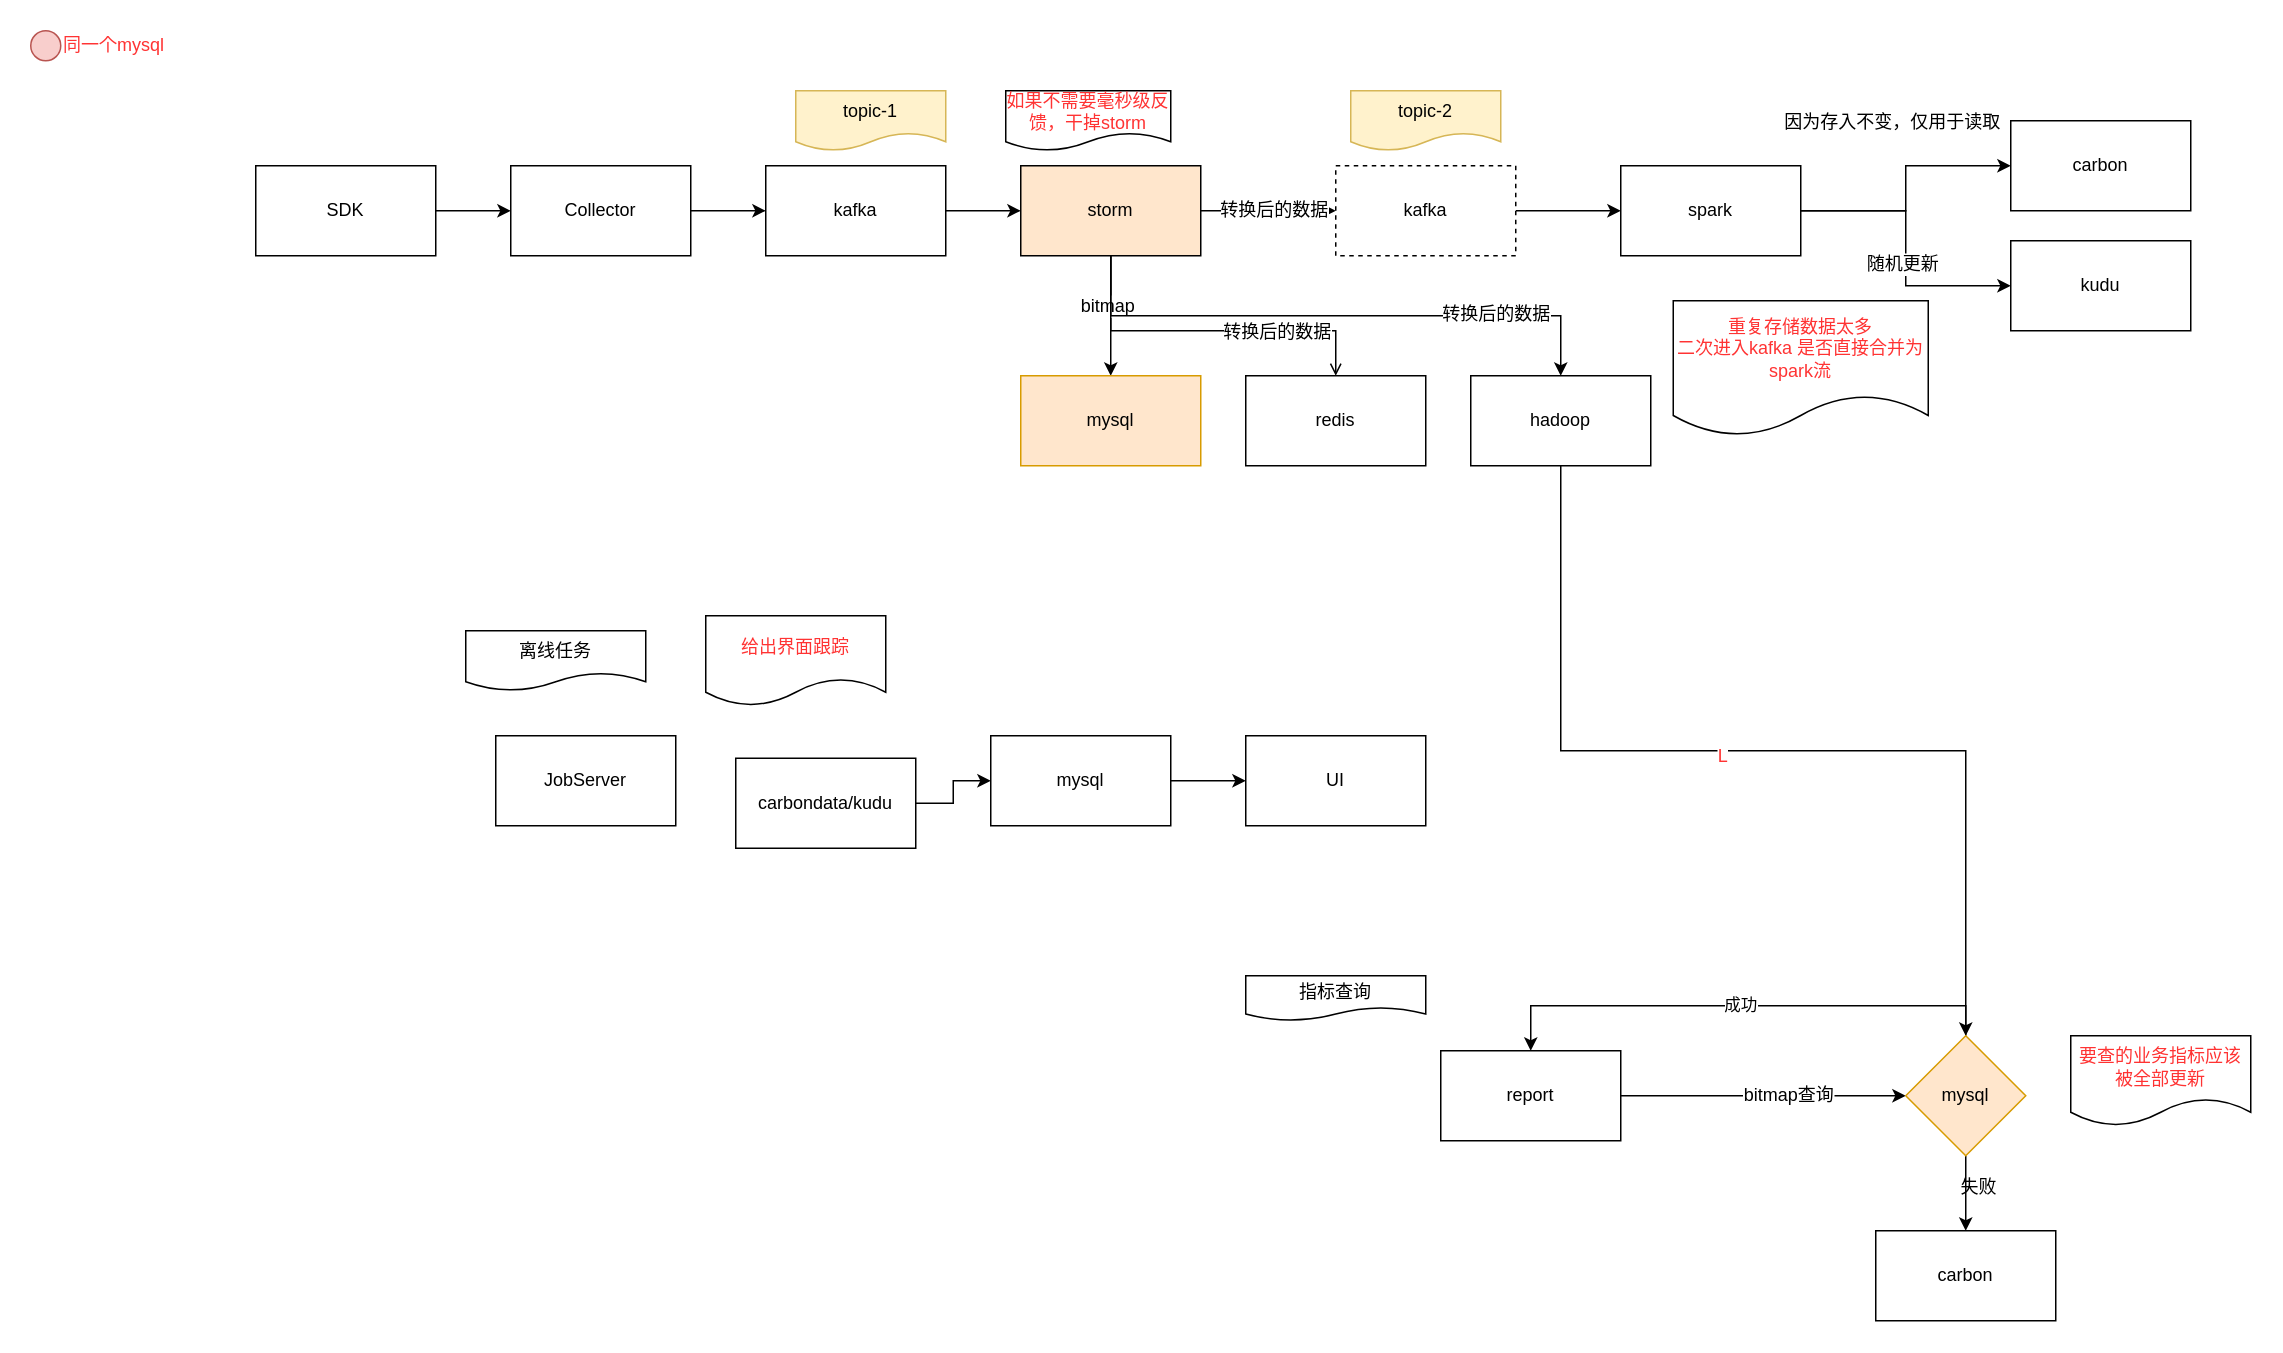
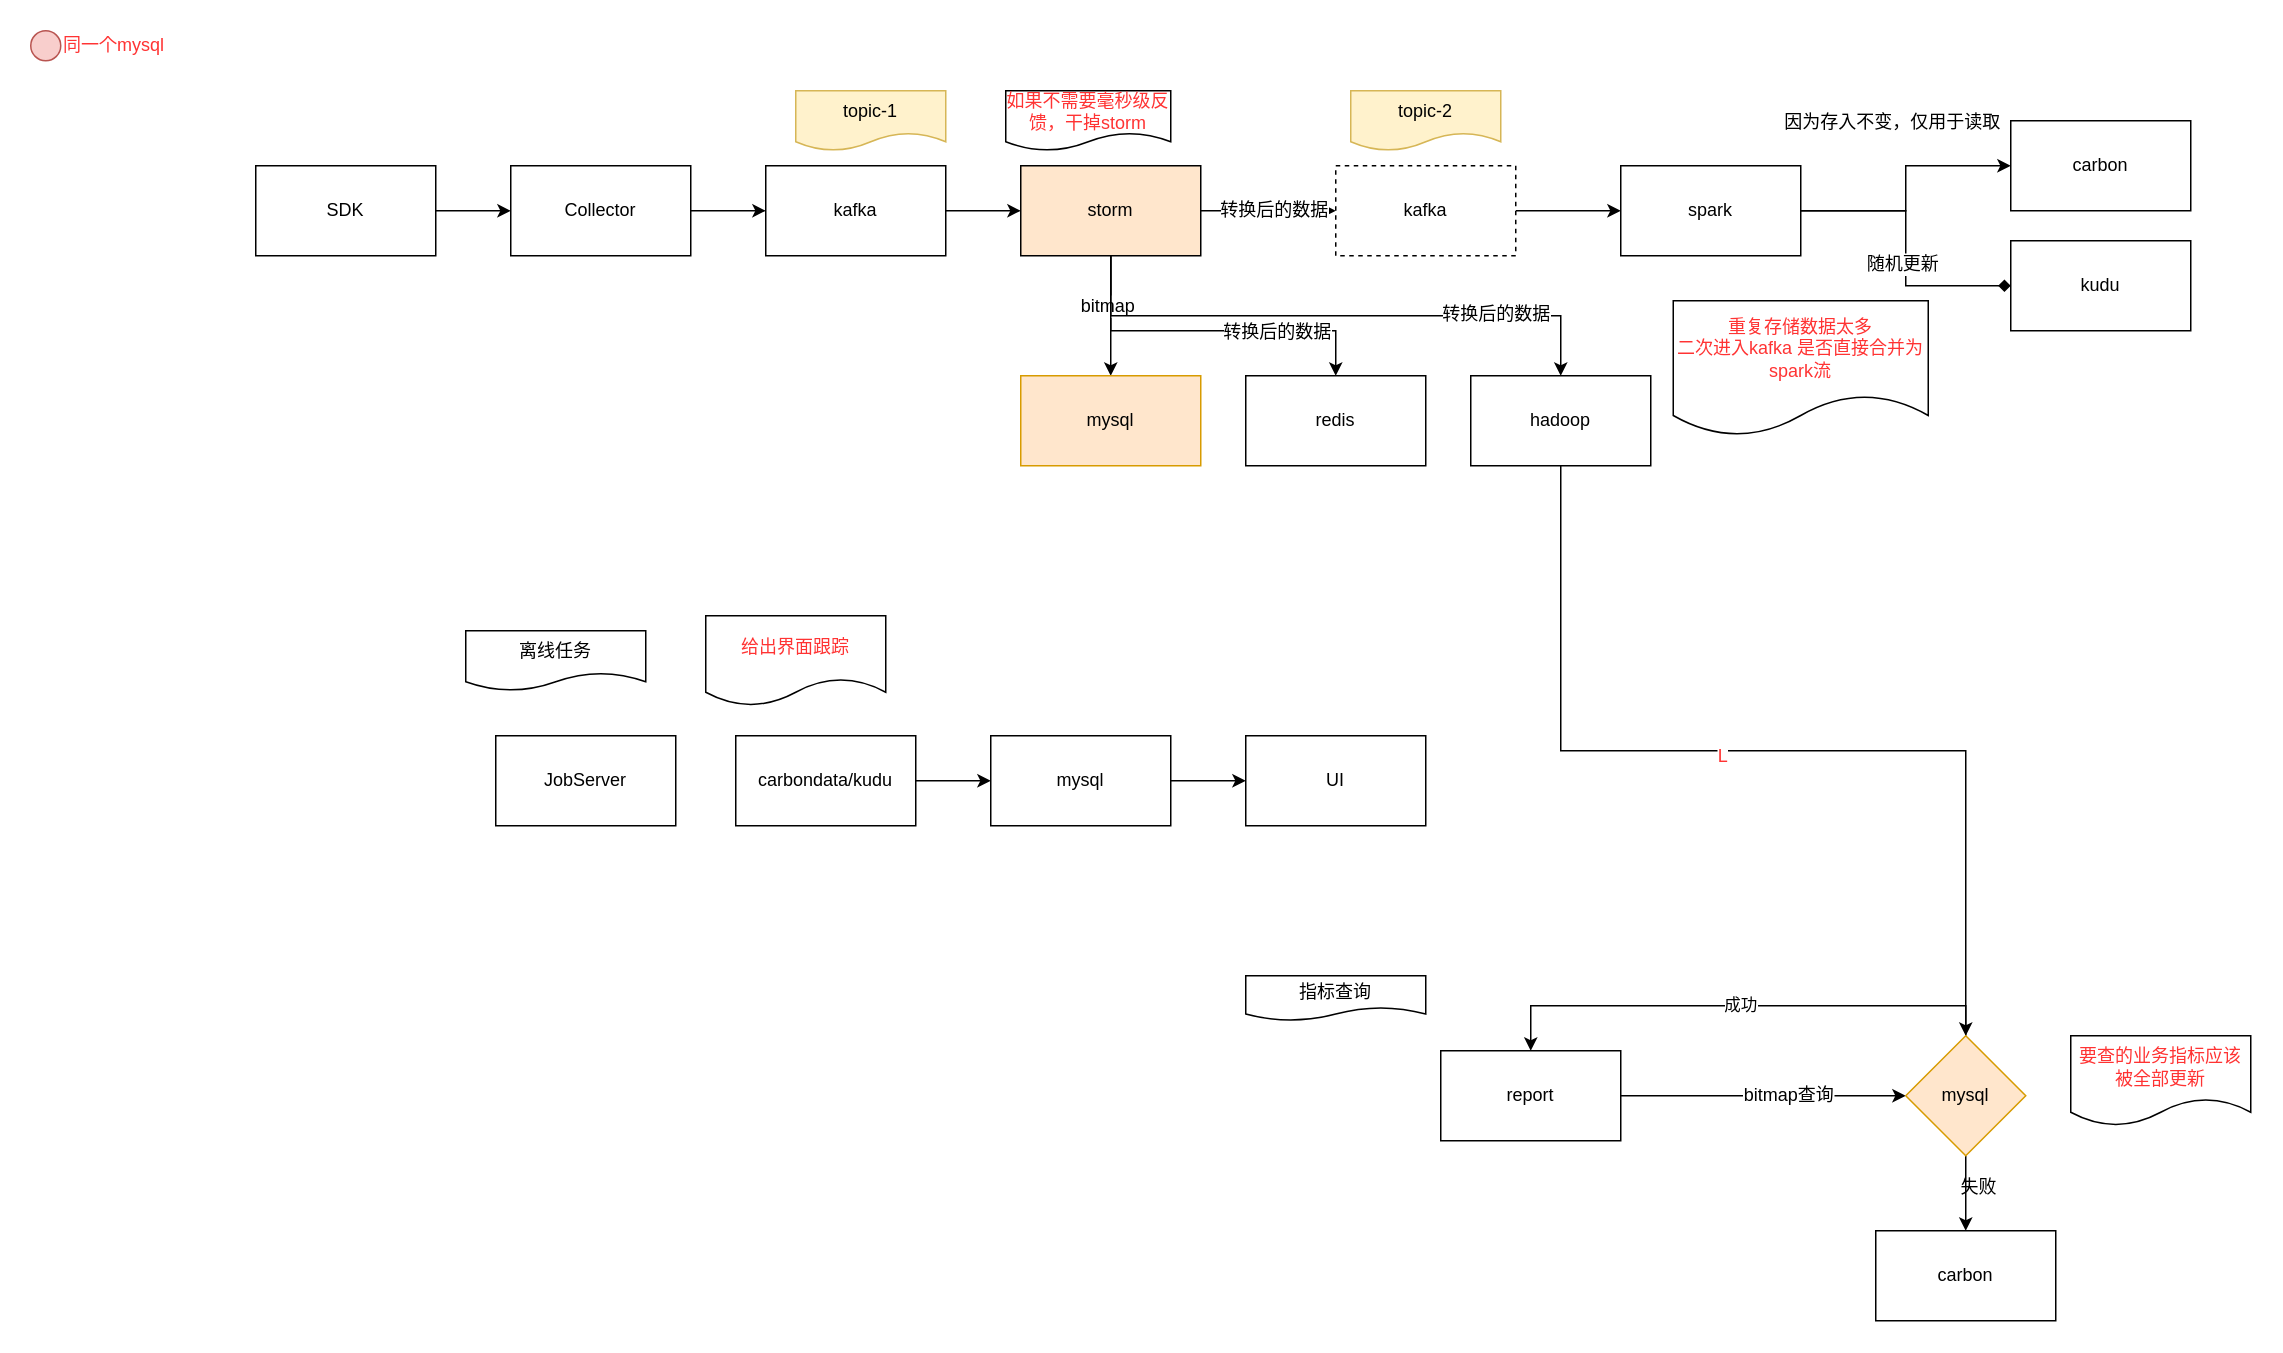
(1999, 286) -> (1998, 286)
(1336, 366) -> (1336, 364)
(826, 803) -> (826, 781)
